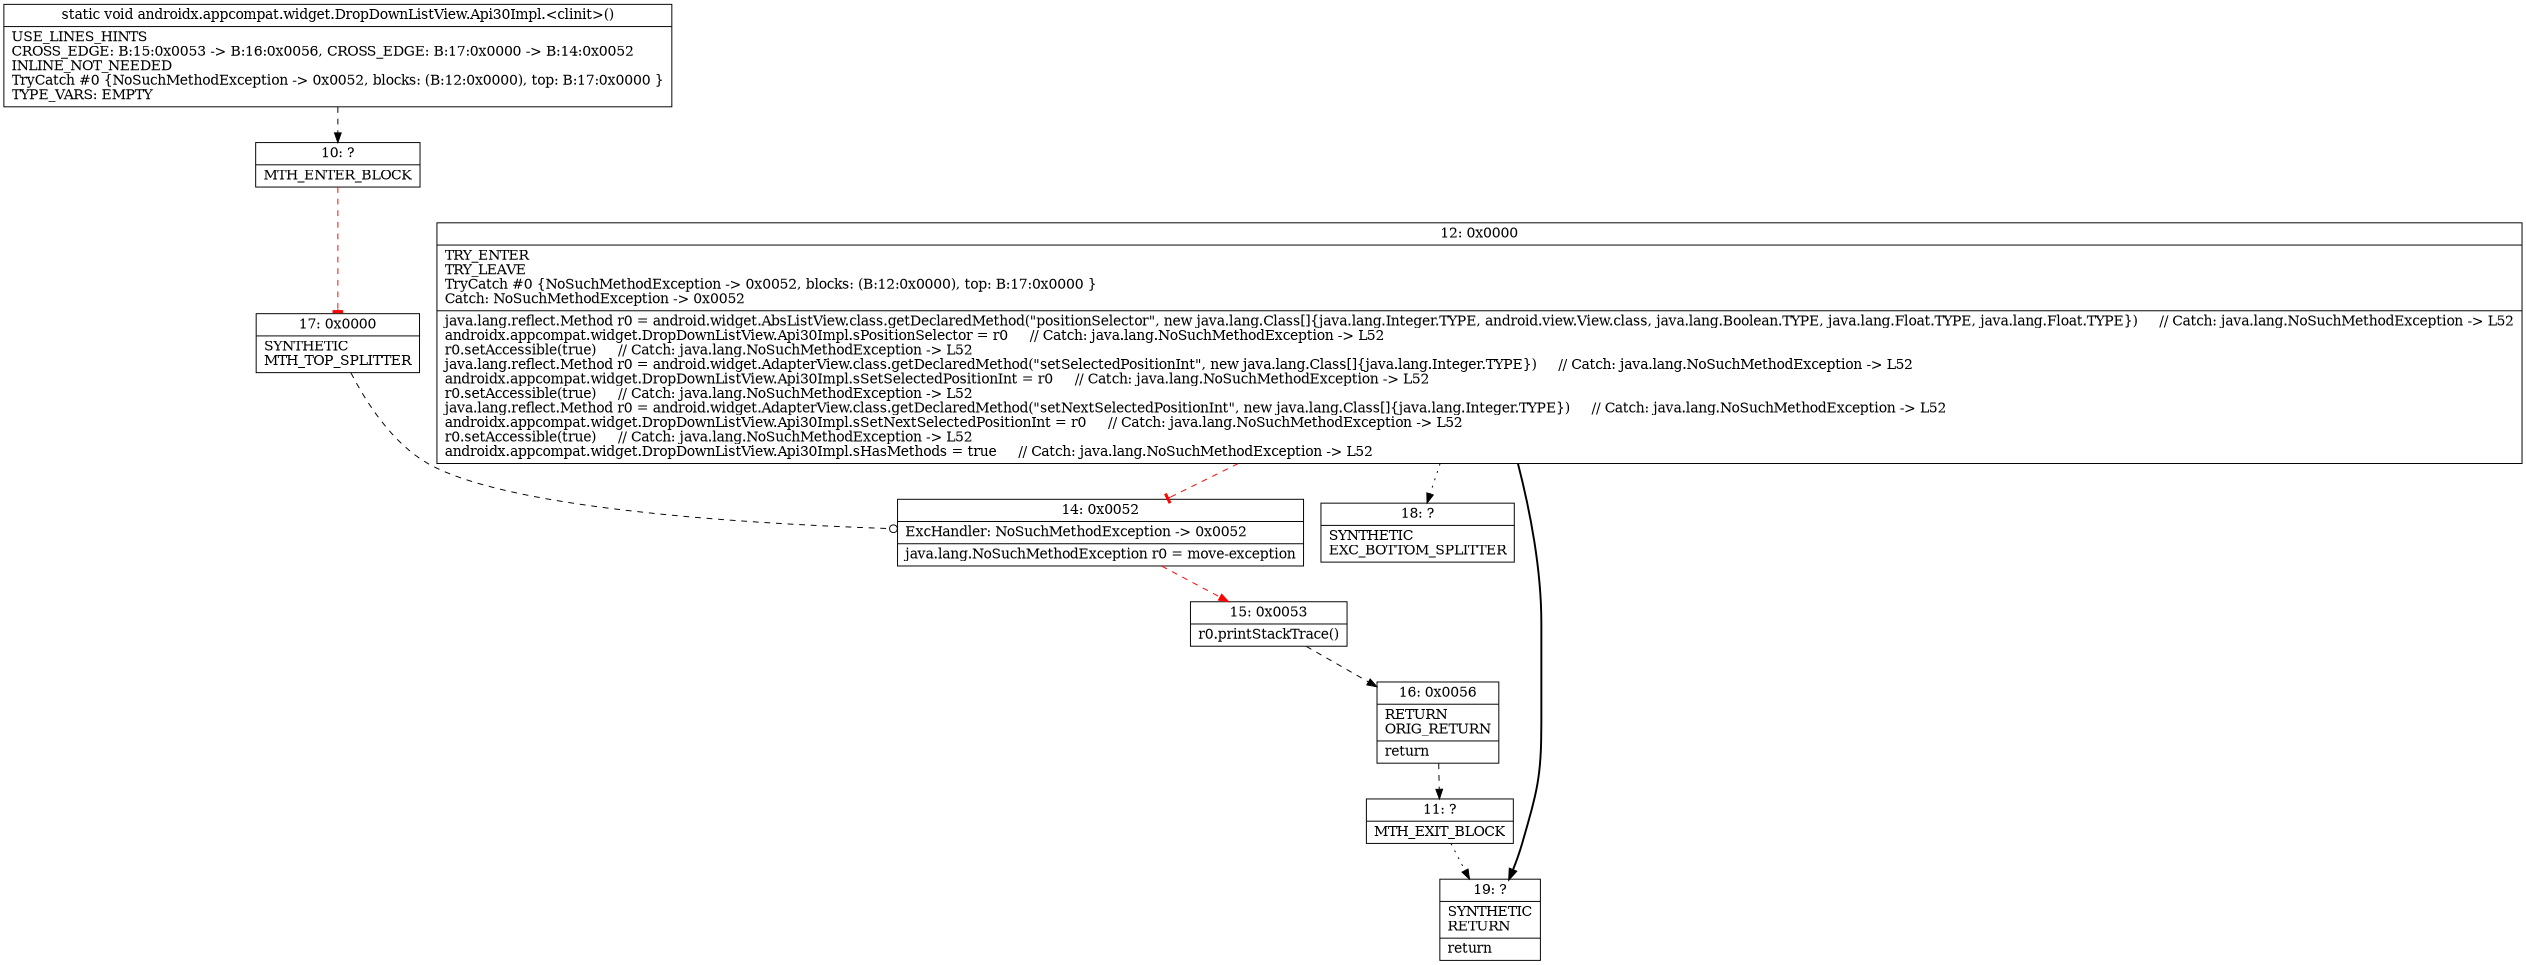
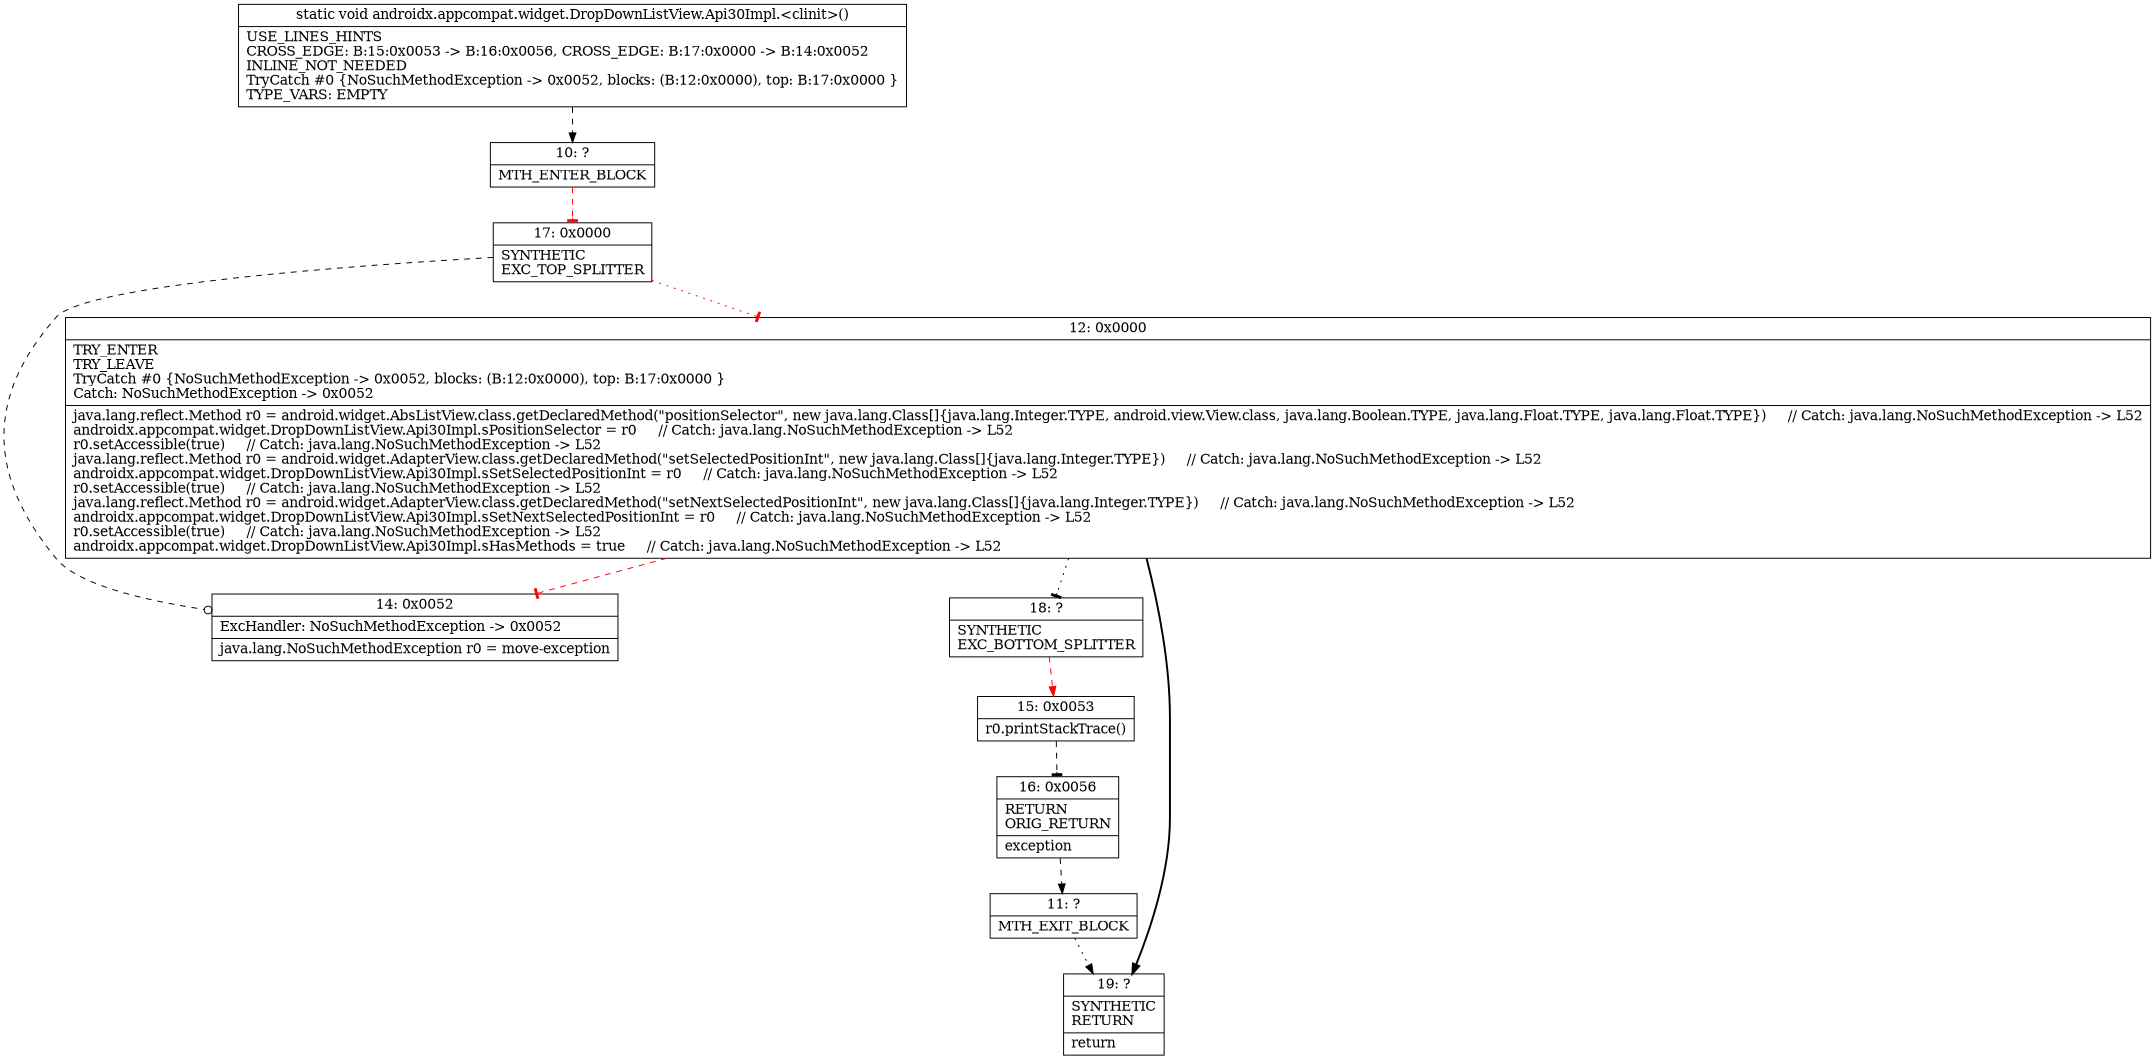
none -> (703, 298)
(338, 361) -> (573, 270)
(1435, 479) -> (1063, 576)
(1191, 582) -> (1051, 672)
(1337, 664) -> (1057, 756)
(1407, 752) -> (1038, 846)
